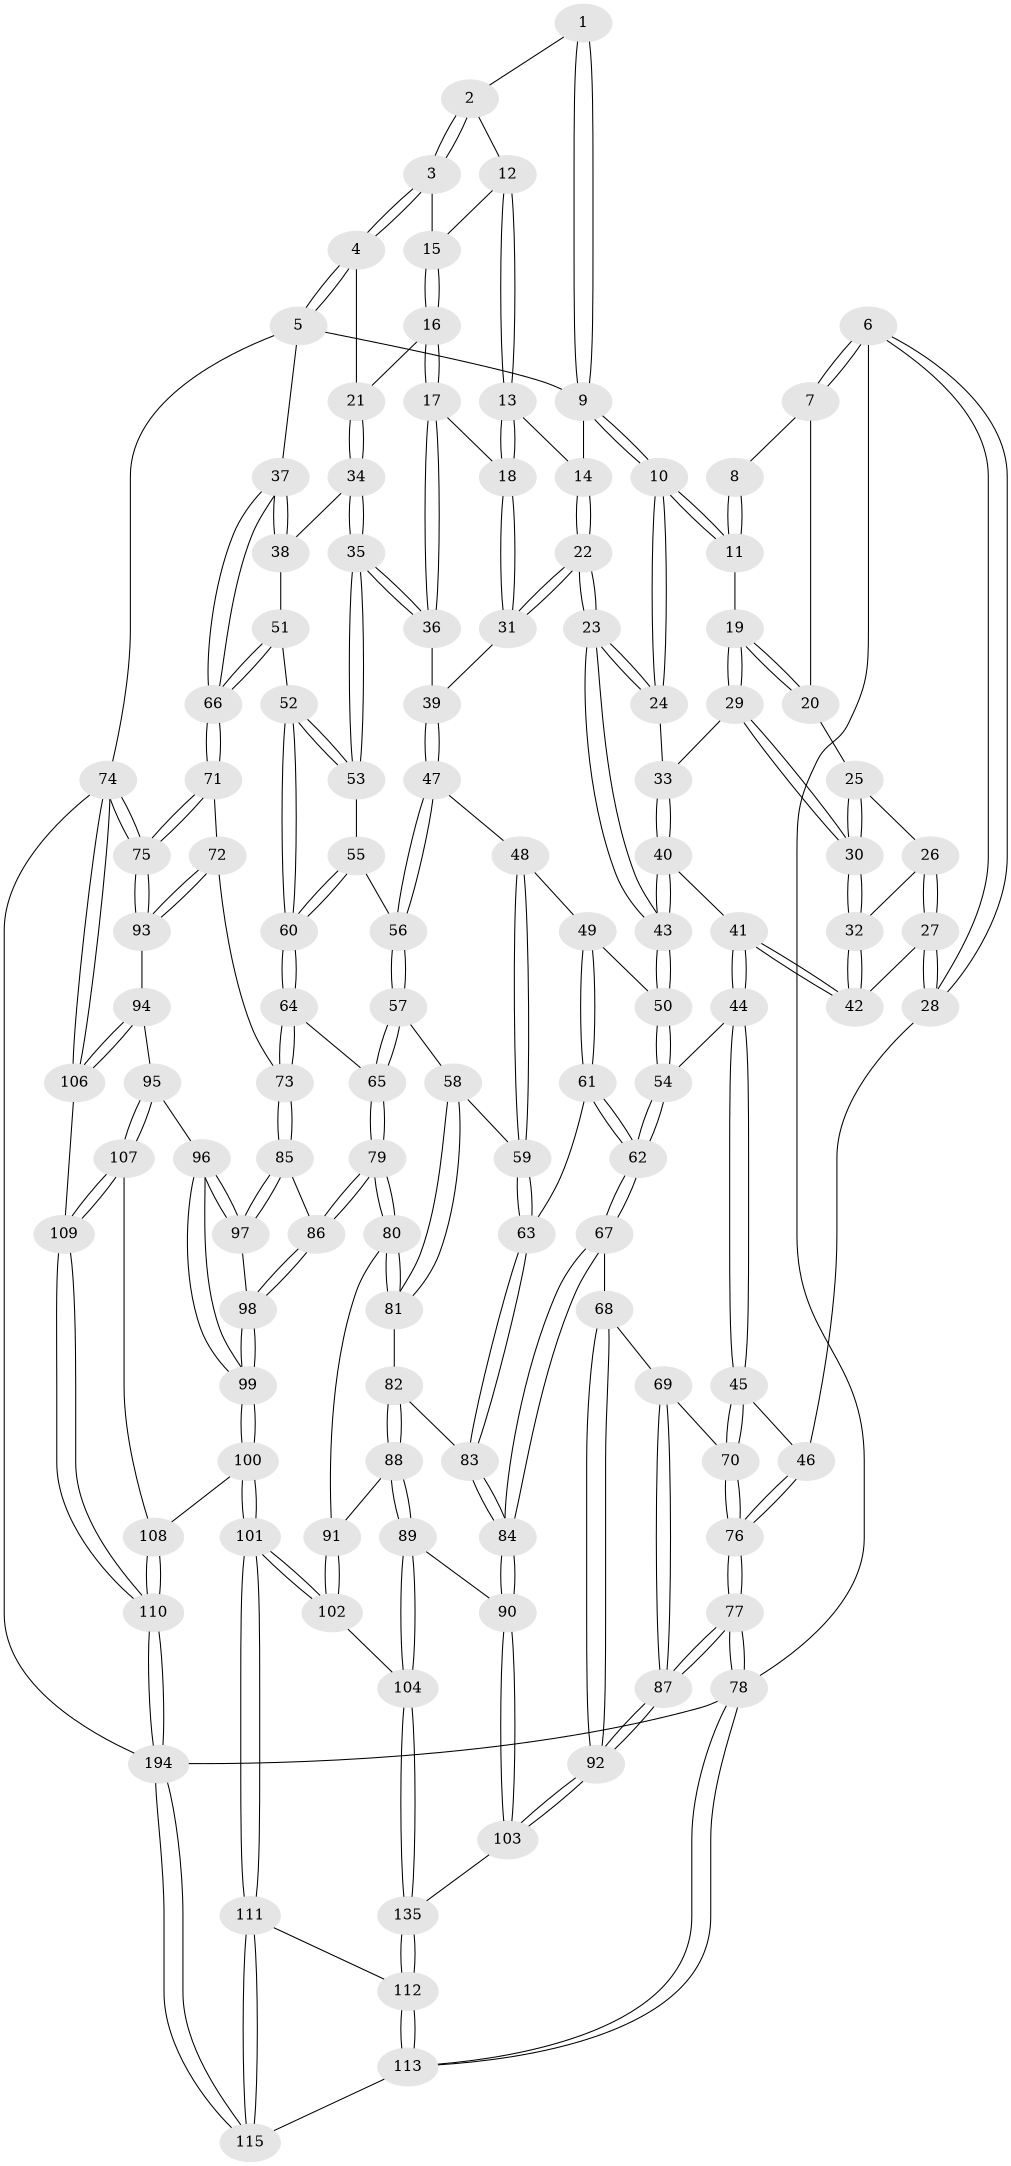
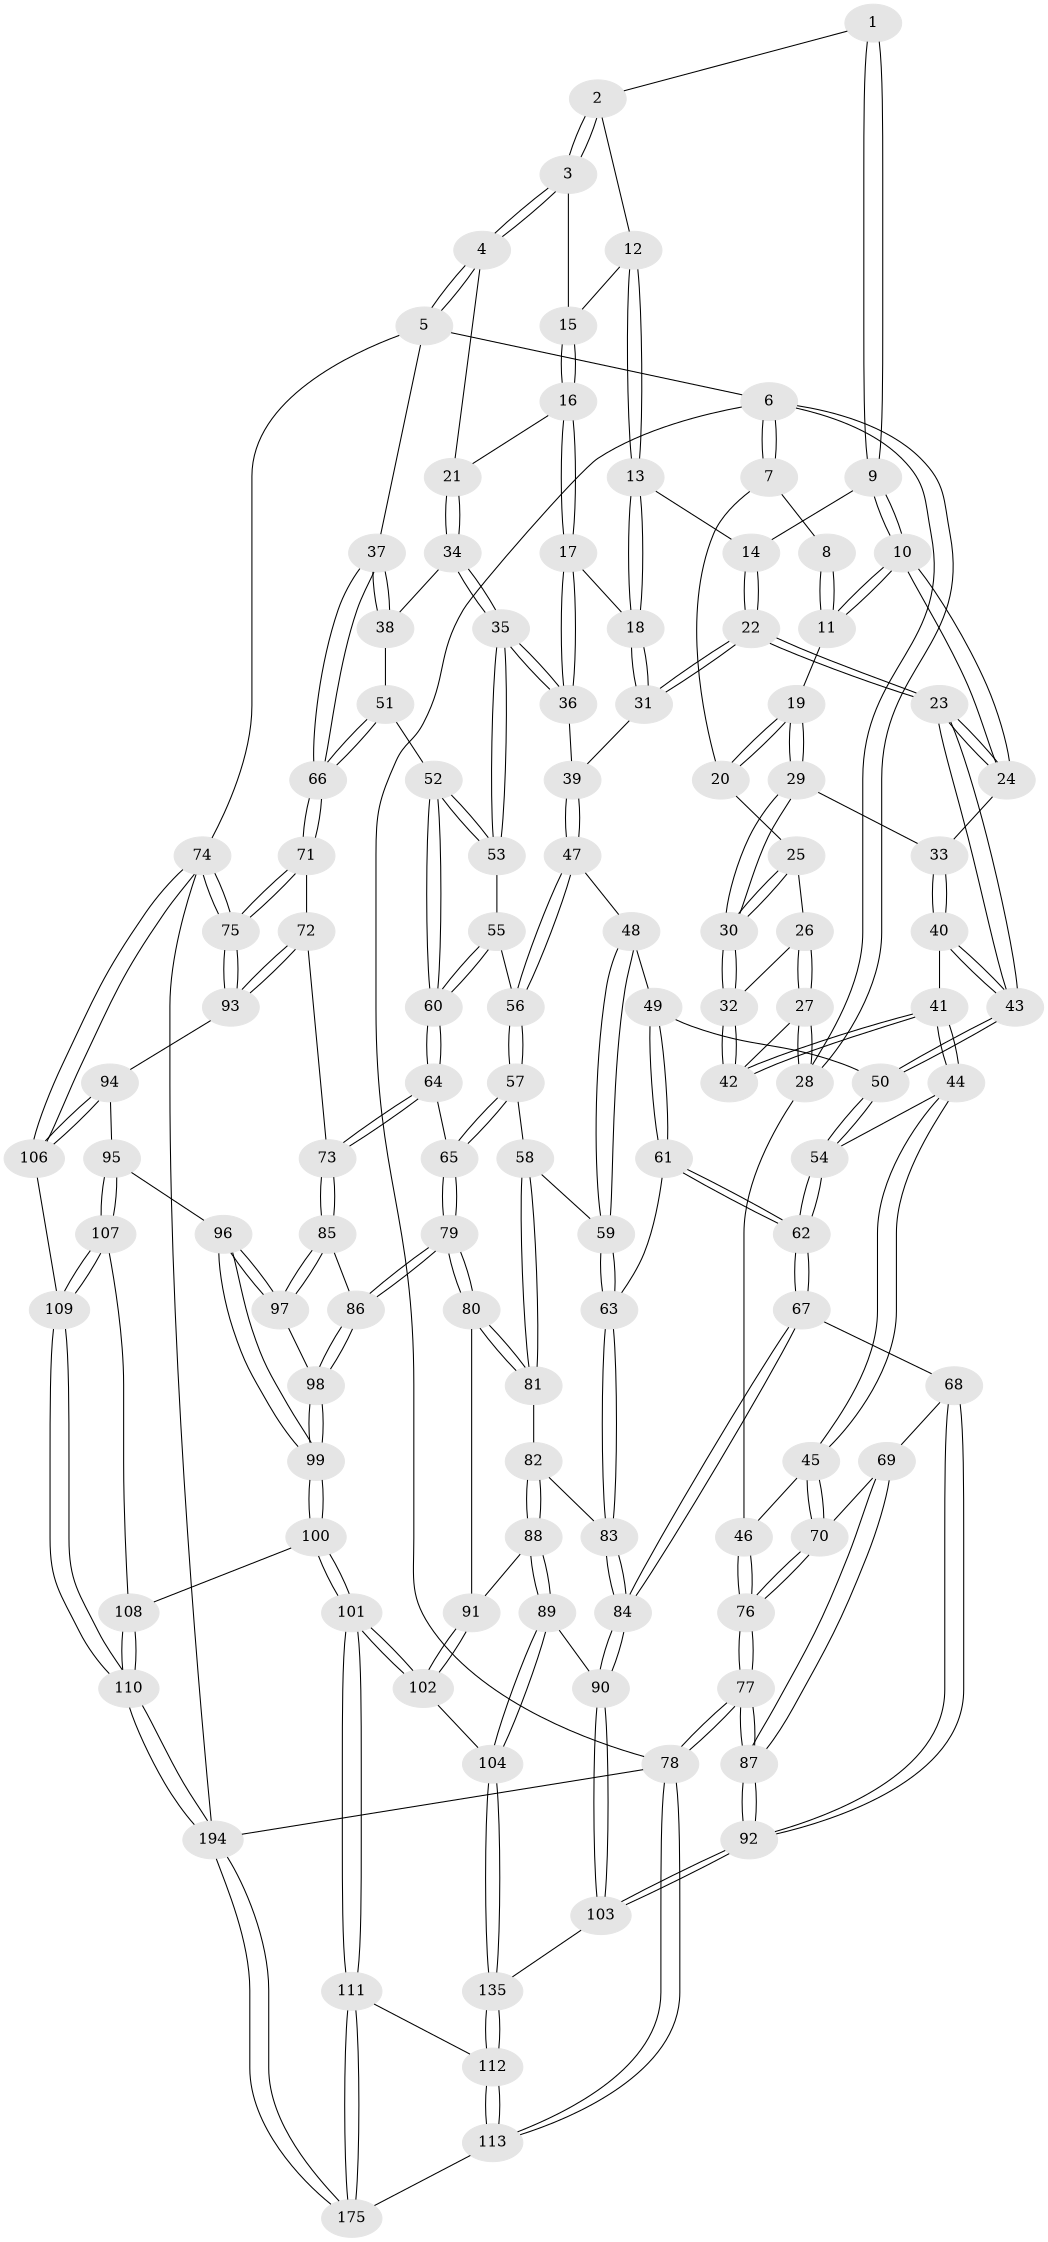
(451, 358) -> (597, 364)
(250, 2143) -> (352, 2218)
